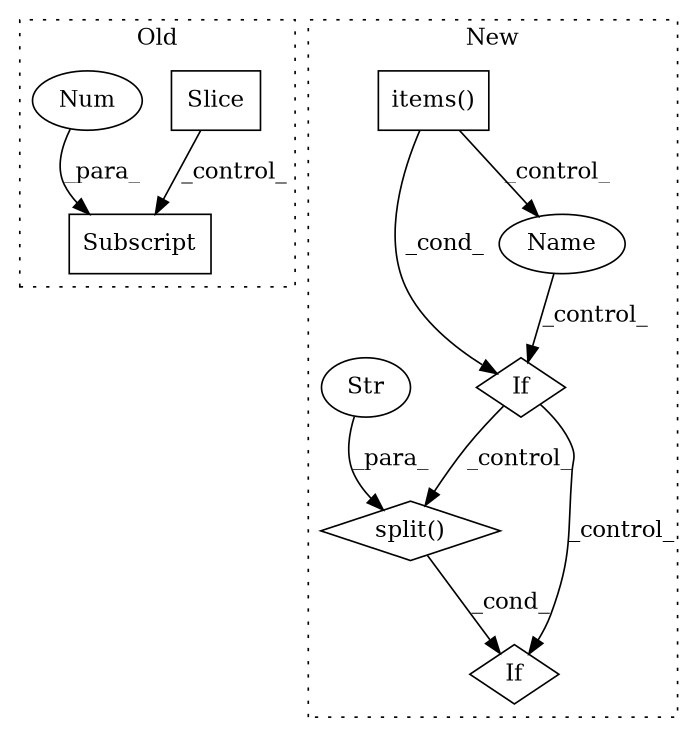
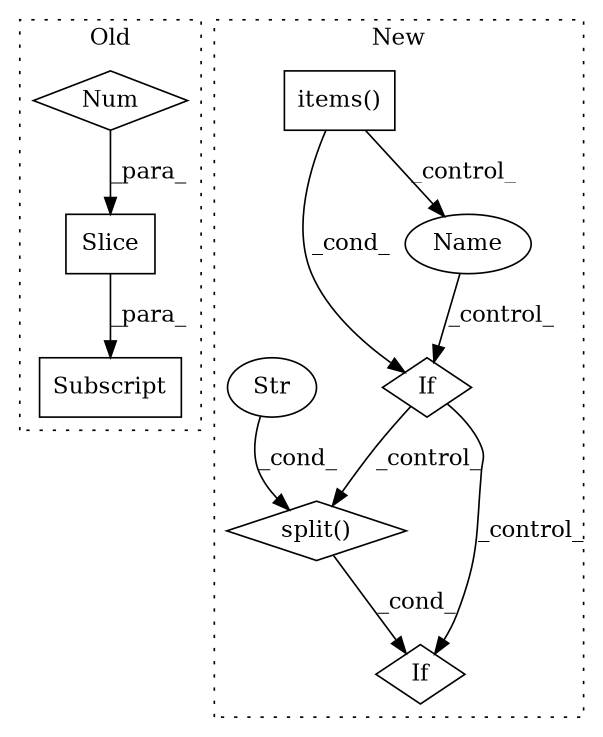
(87, 101) -> (110, 101)
(60, 168) -> (110, 164)
(234, 172) -> (148, 316)
(391, 459) -> (298, 459)
